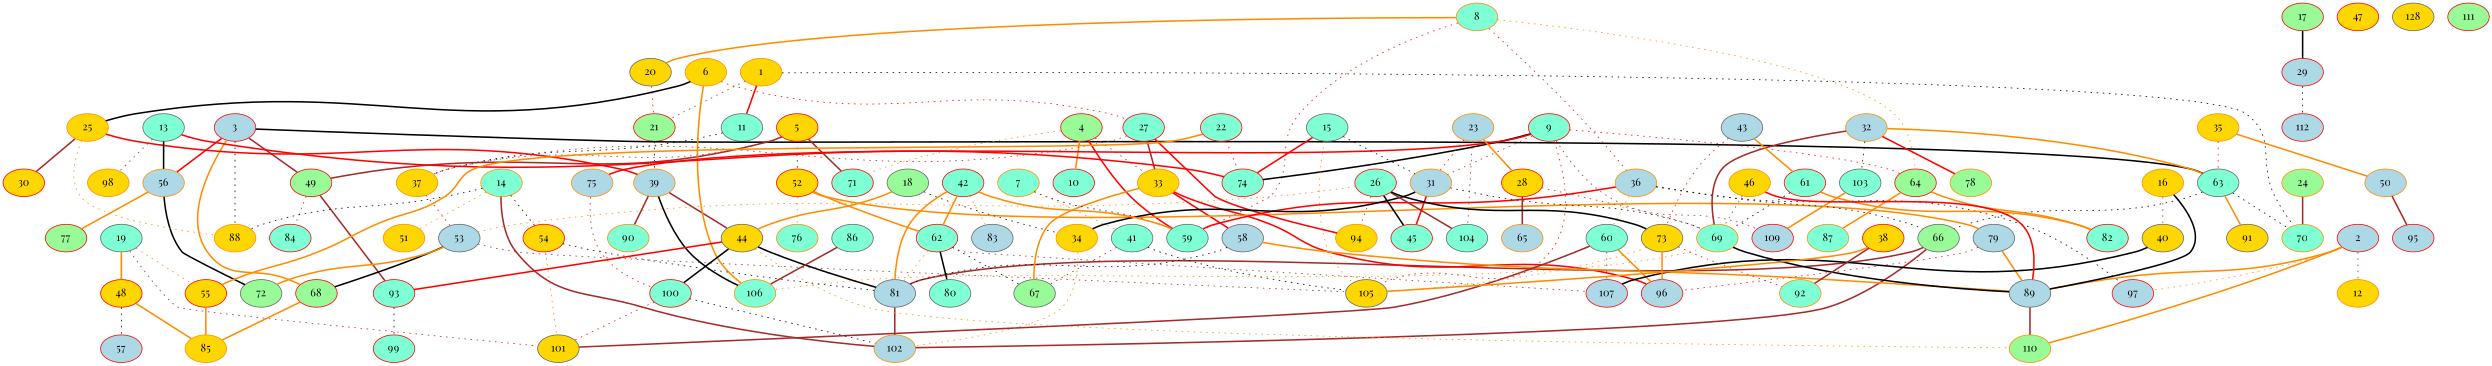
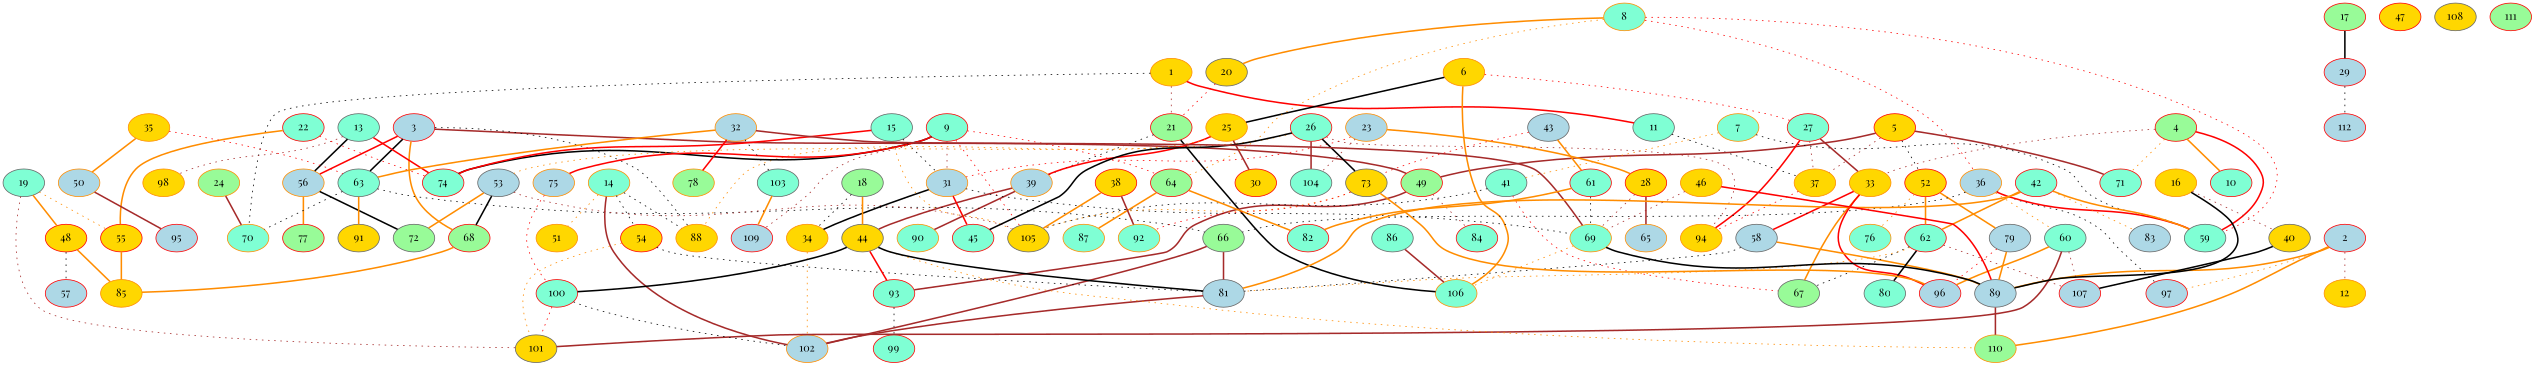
(2413, 17) -> (2455, 17)
(438, 210) -> (1778, 201)
(690, 253) -> (1285, 254)
